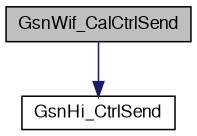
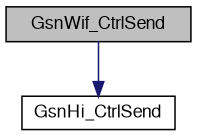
(98, 24) -> (98, 24)
